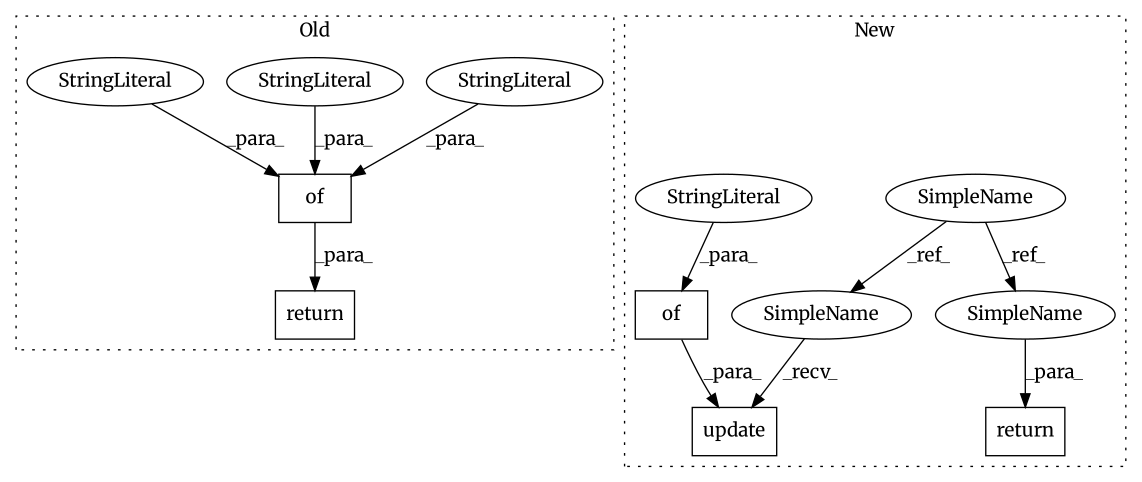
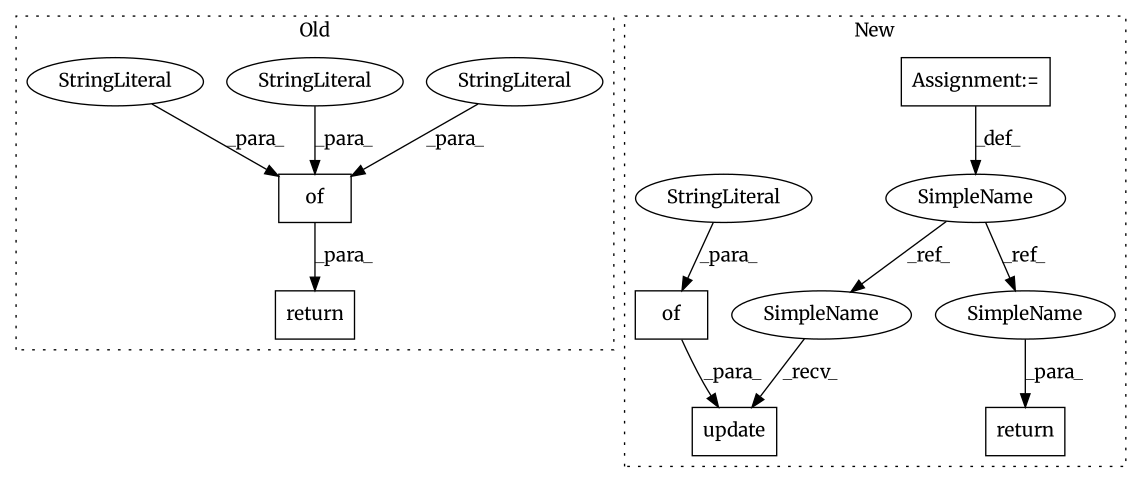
none -> (976, 82)
